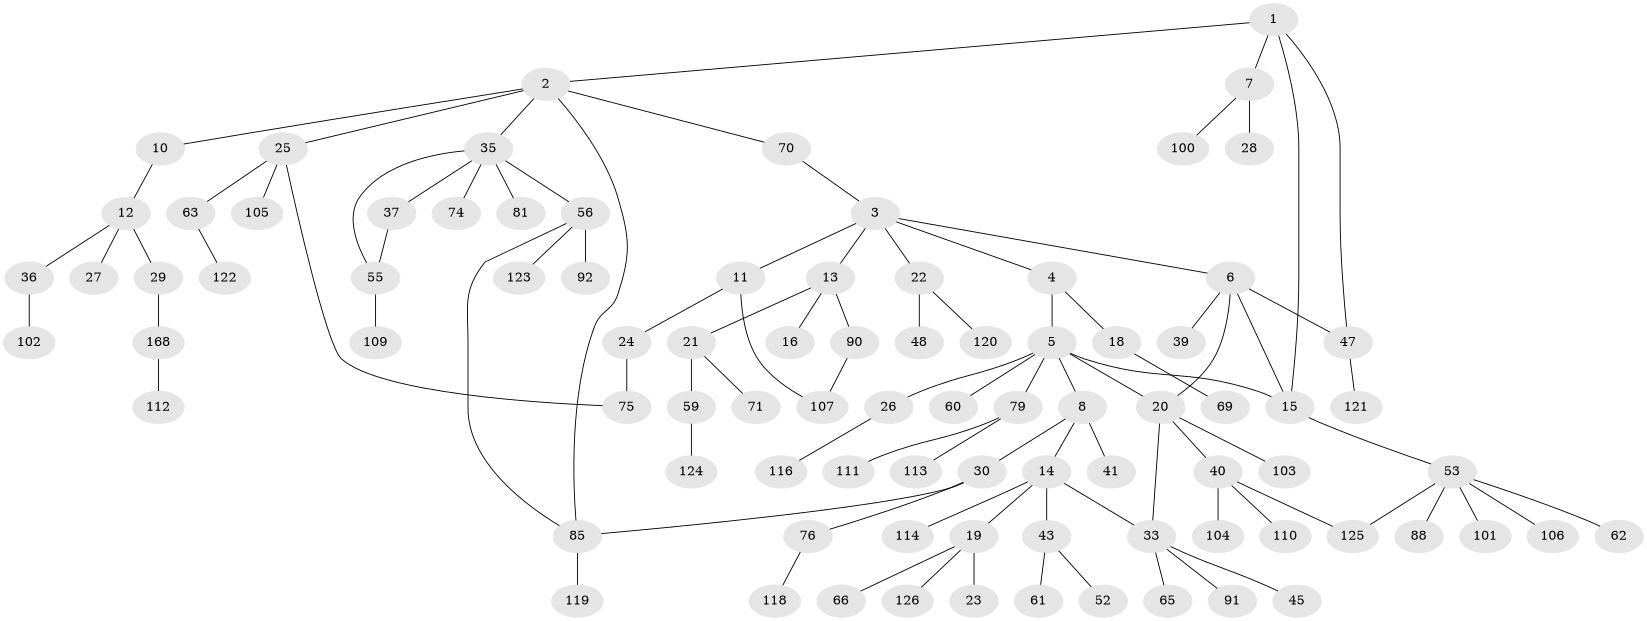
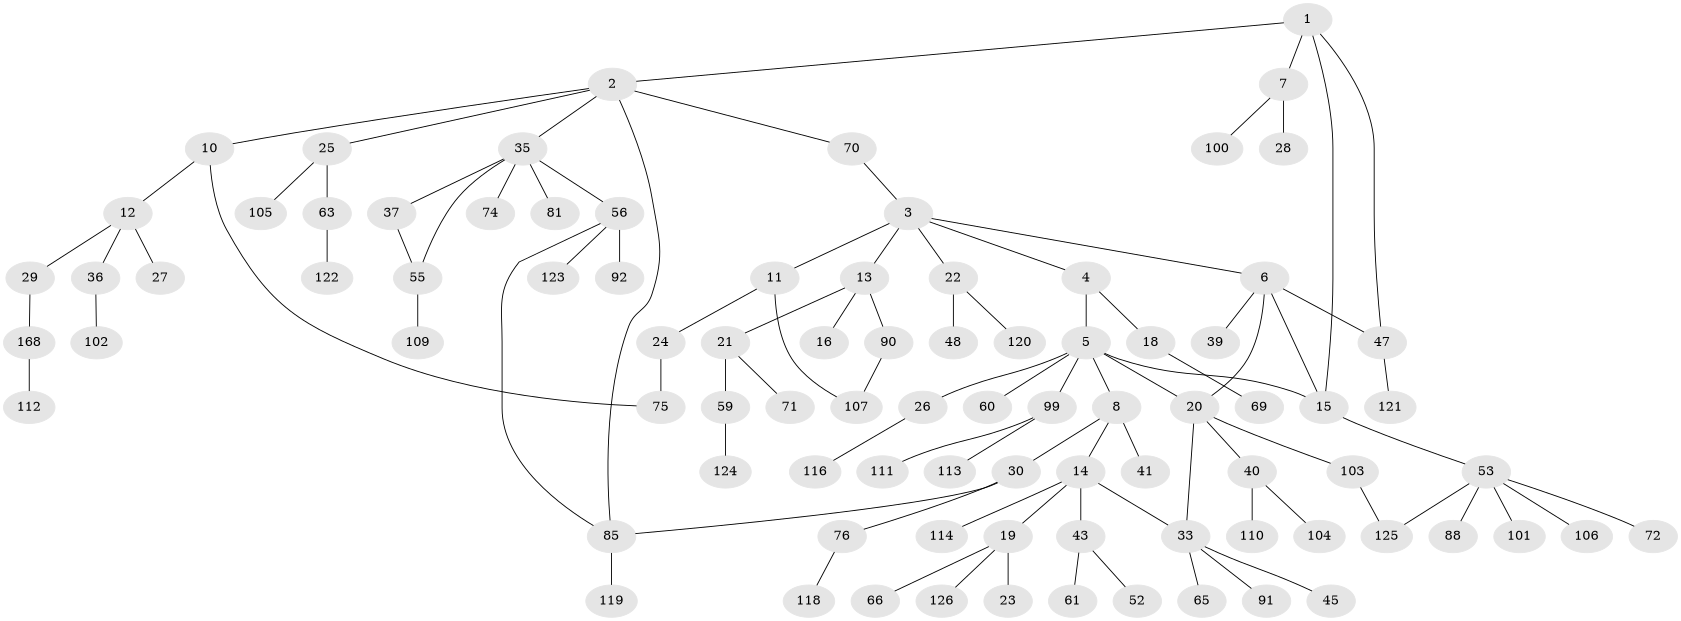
(371, 374) -> (375, 355)
(1018, 407) -> (1052, 407)
(1285, 504) -> (1370, 504)
(1619, 537) -> (1653, 537)
